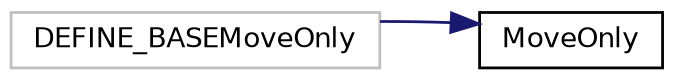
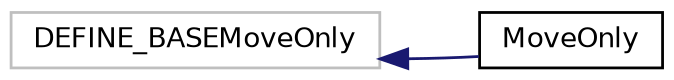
(416, 22) -> (443, 58)
